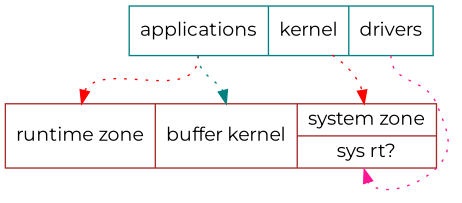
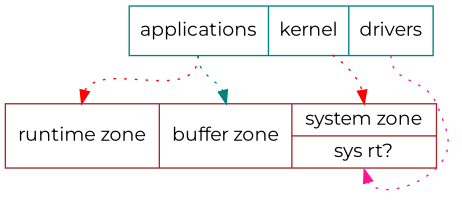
(226, 135) -> (226, 135)
